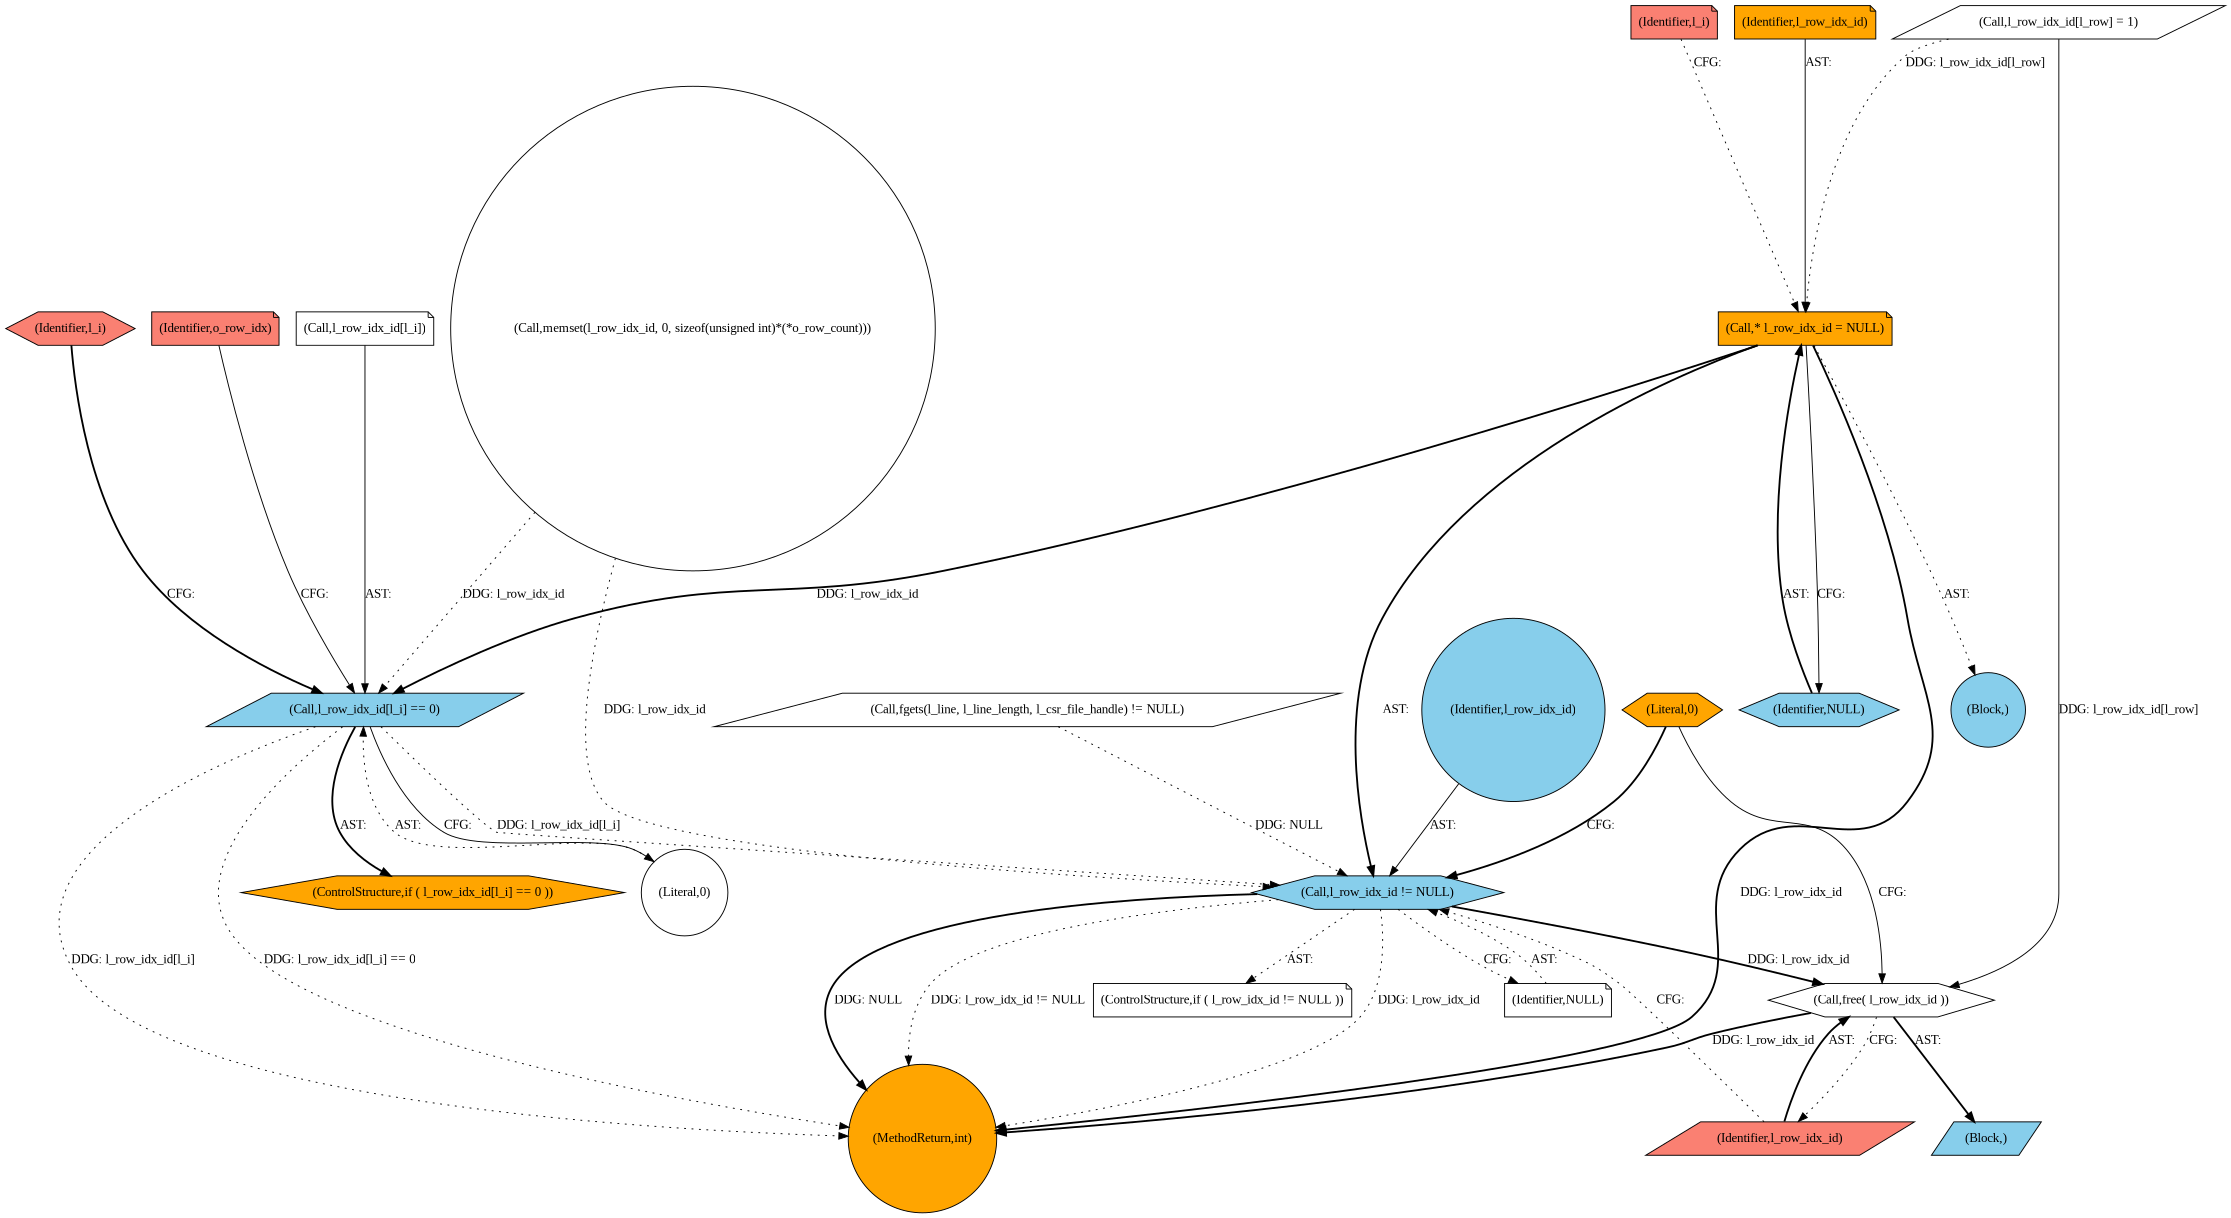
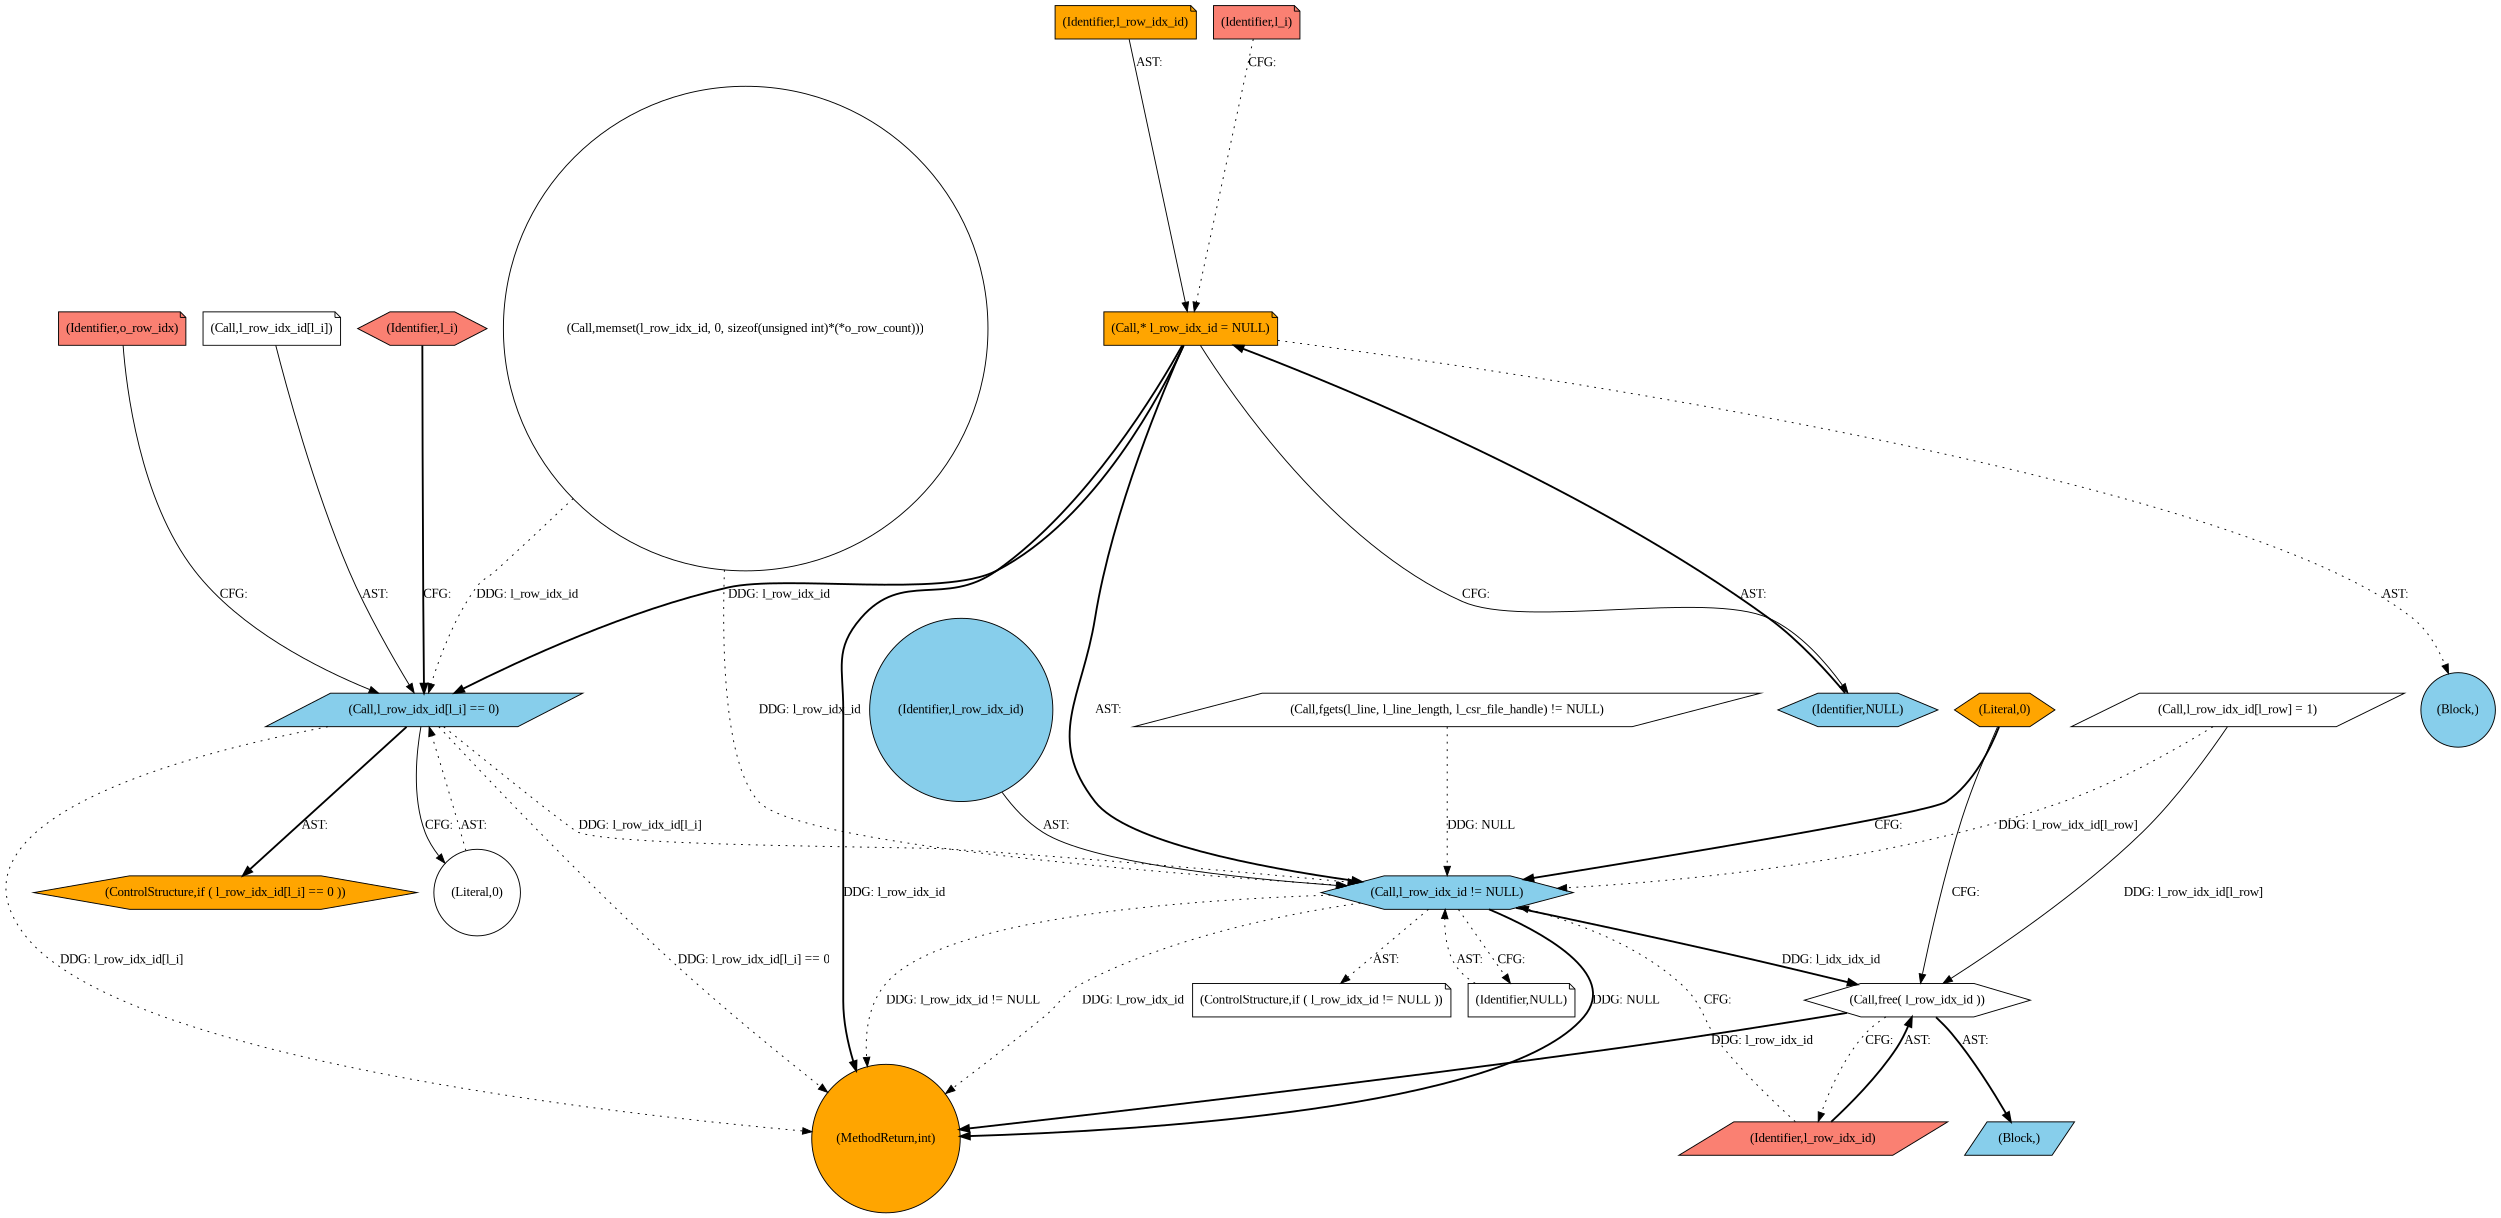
(1842, 148) -> (1900, 846)
(1799, 960) -> (1831, 960)
